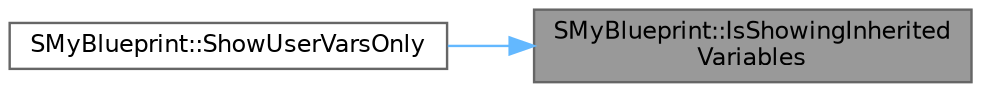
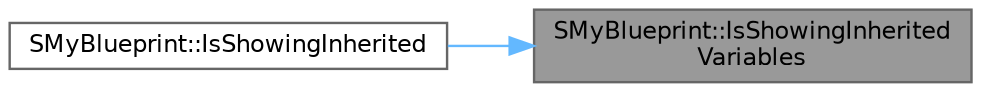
(228, 46) -> (228, 46)
